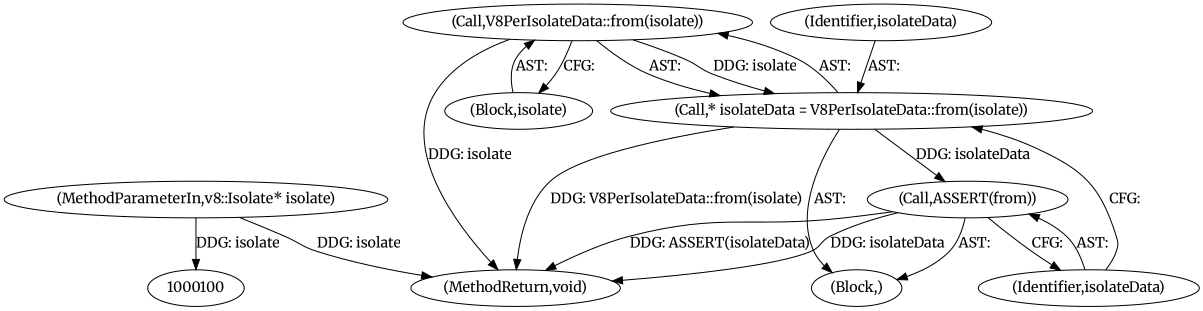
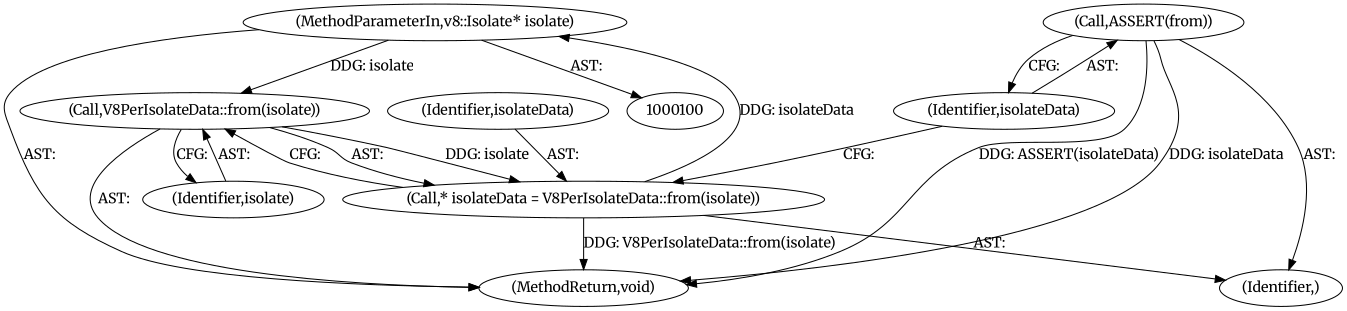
none -> (320, 65)
(837, 67) -> (307, 155)
(519, 111) -> (233, 200)
(906, 152) -> (722, 83)
(470, 155) -> (116, 200)
(238, 244) -> (588, 67)
(359, 244) -> (42, 155)
(857, 288) -> (1281, 288)
